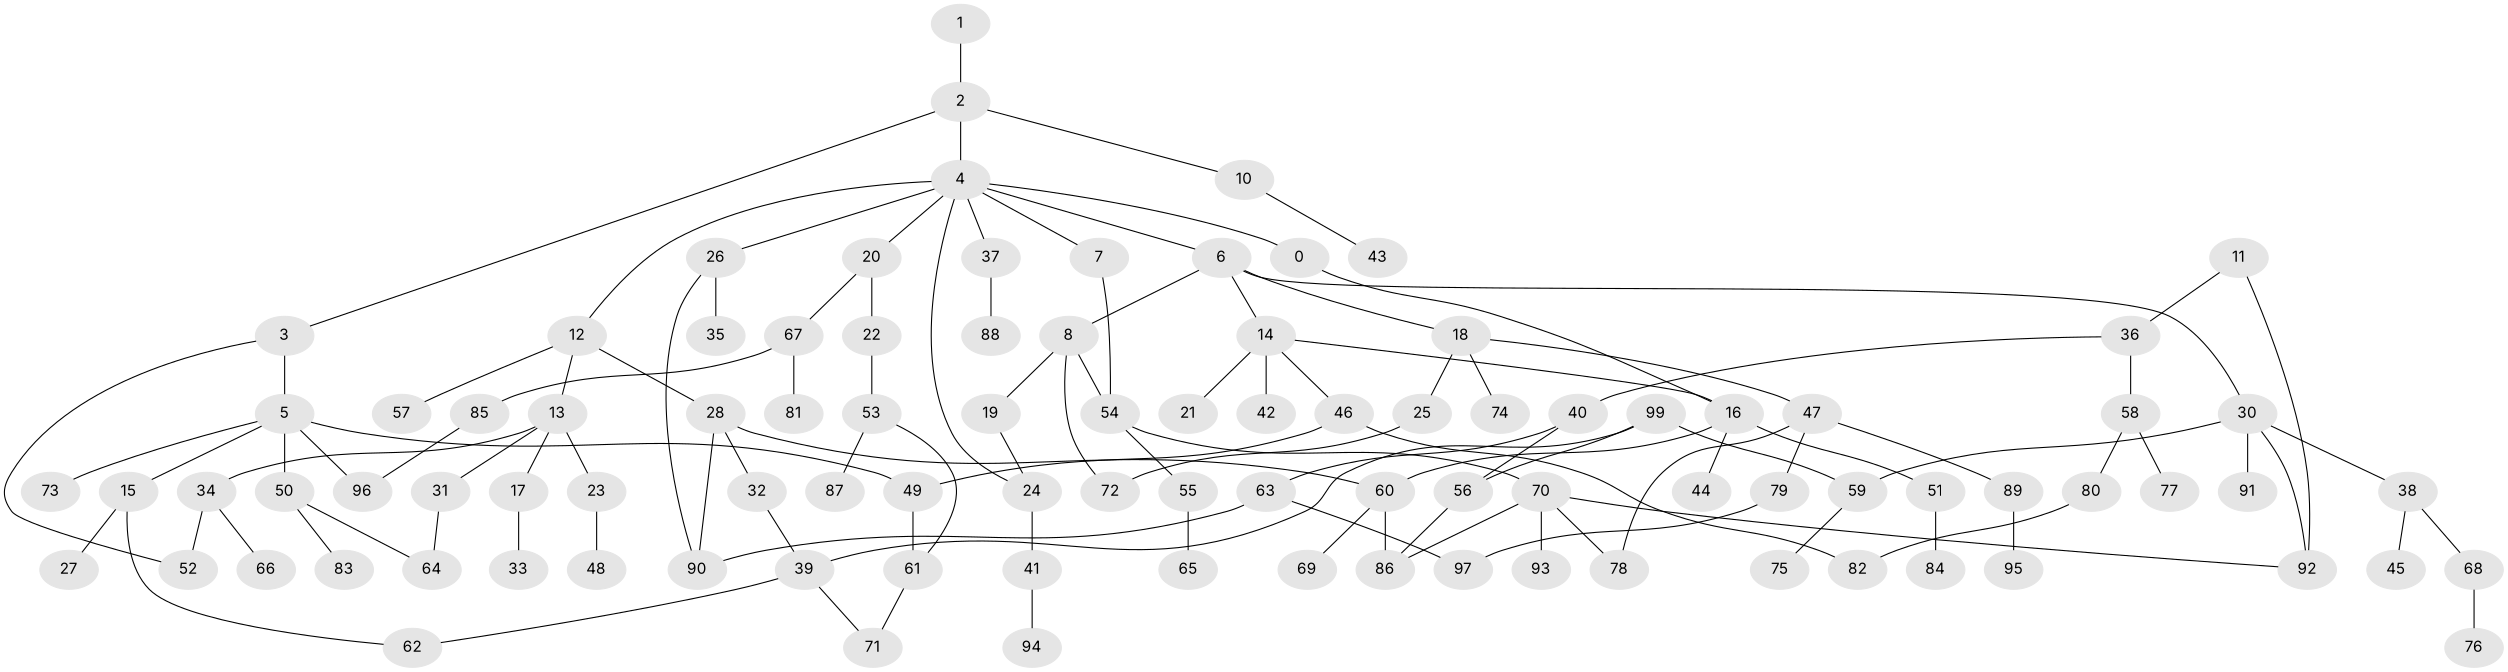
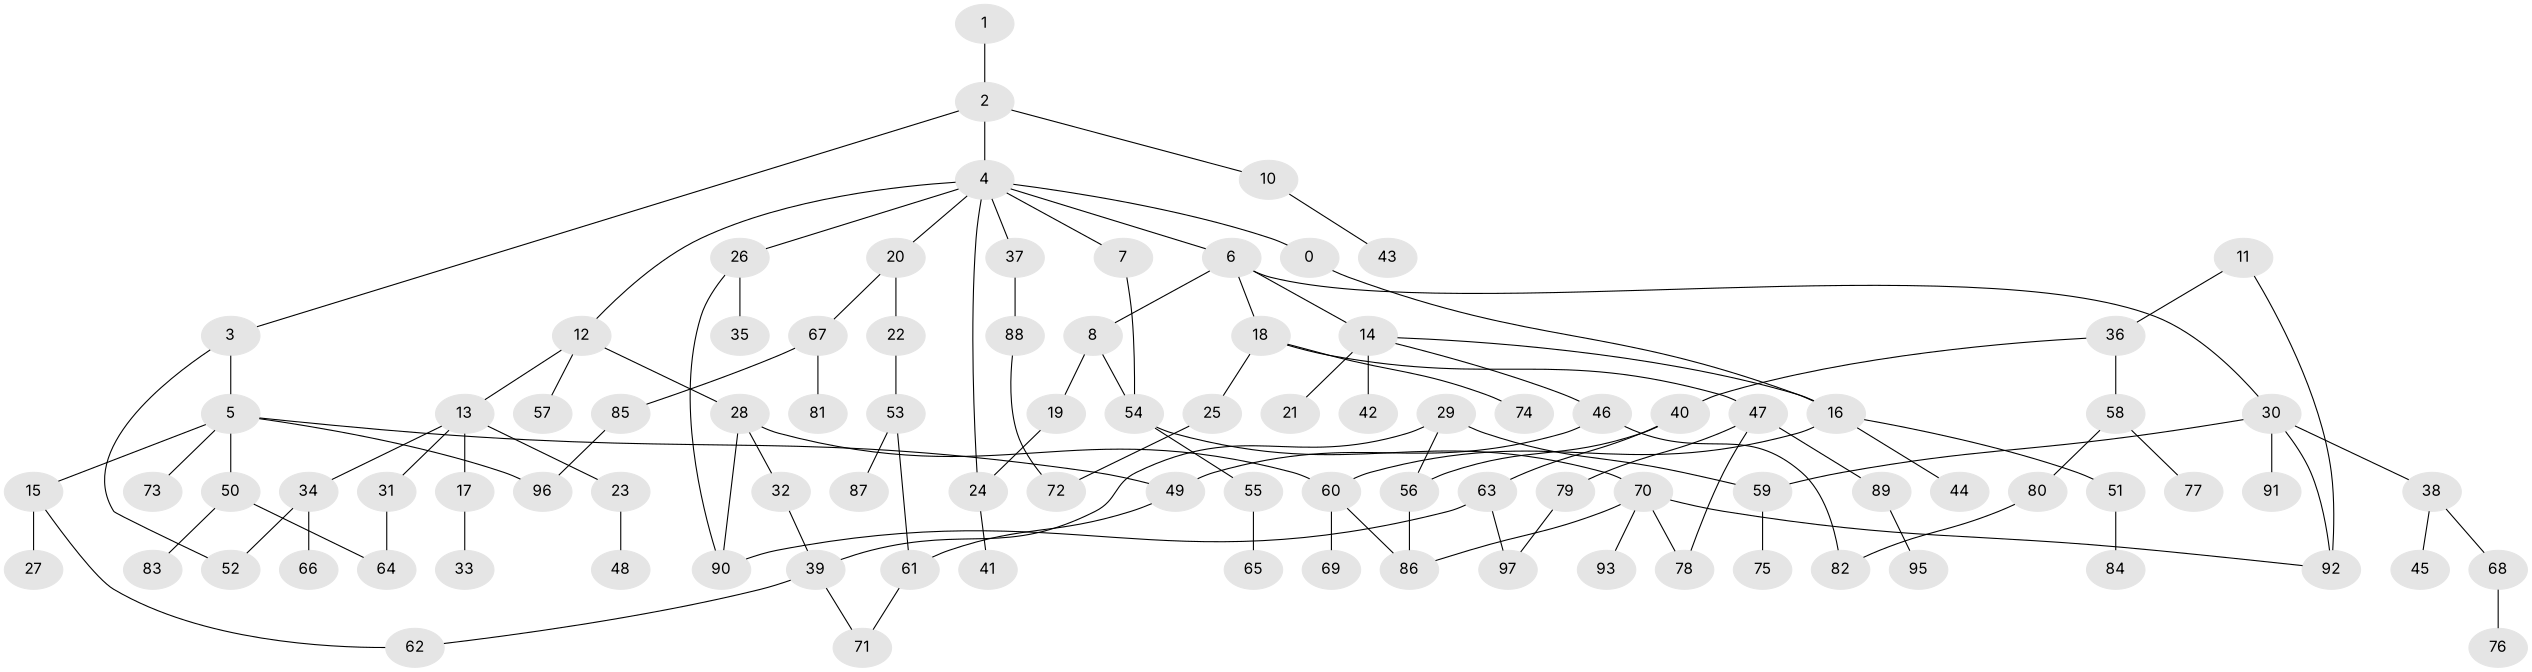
(1656, 414) -> (1446, 414)
(1068, 419) -> (1014, 419)
(1032, 648) -> none
